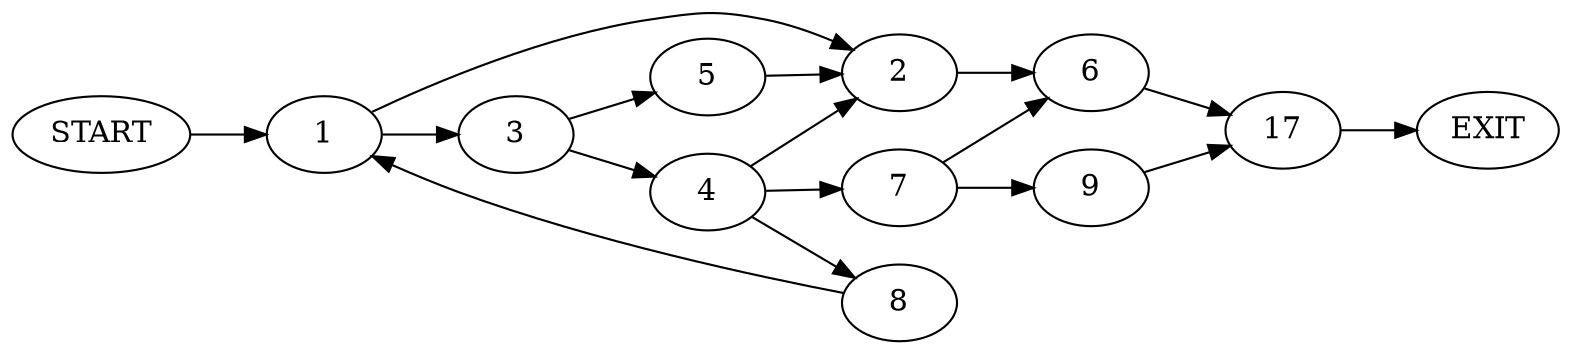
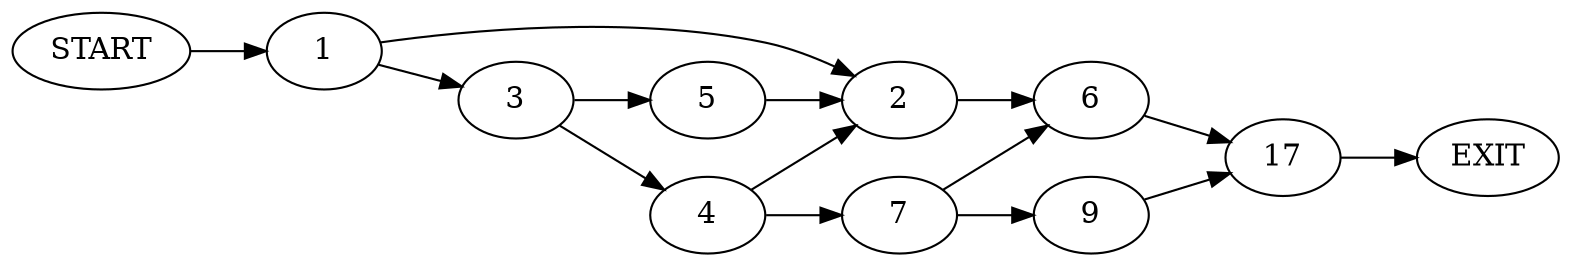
(899, 303) -> none
